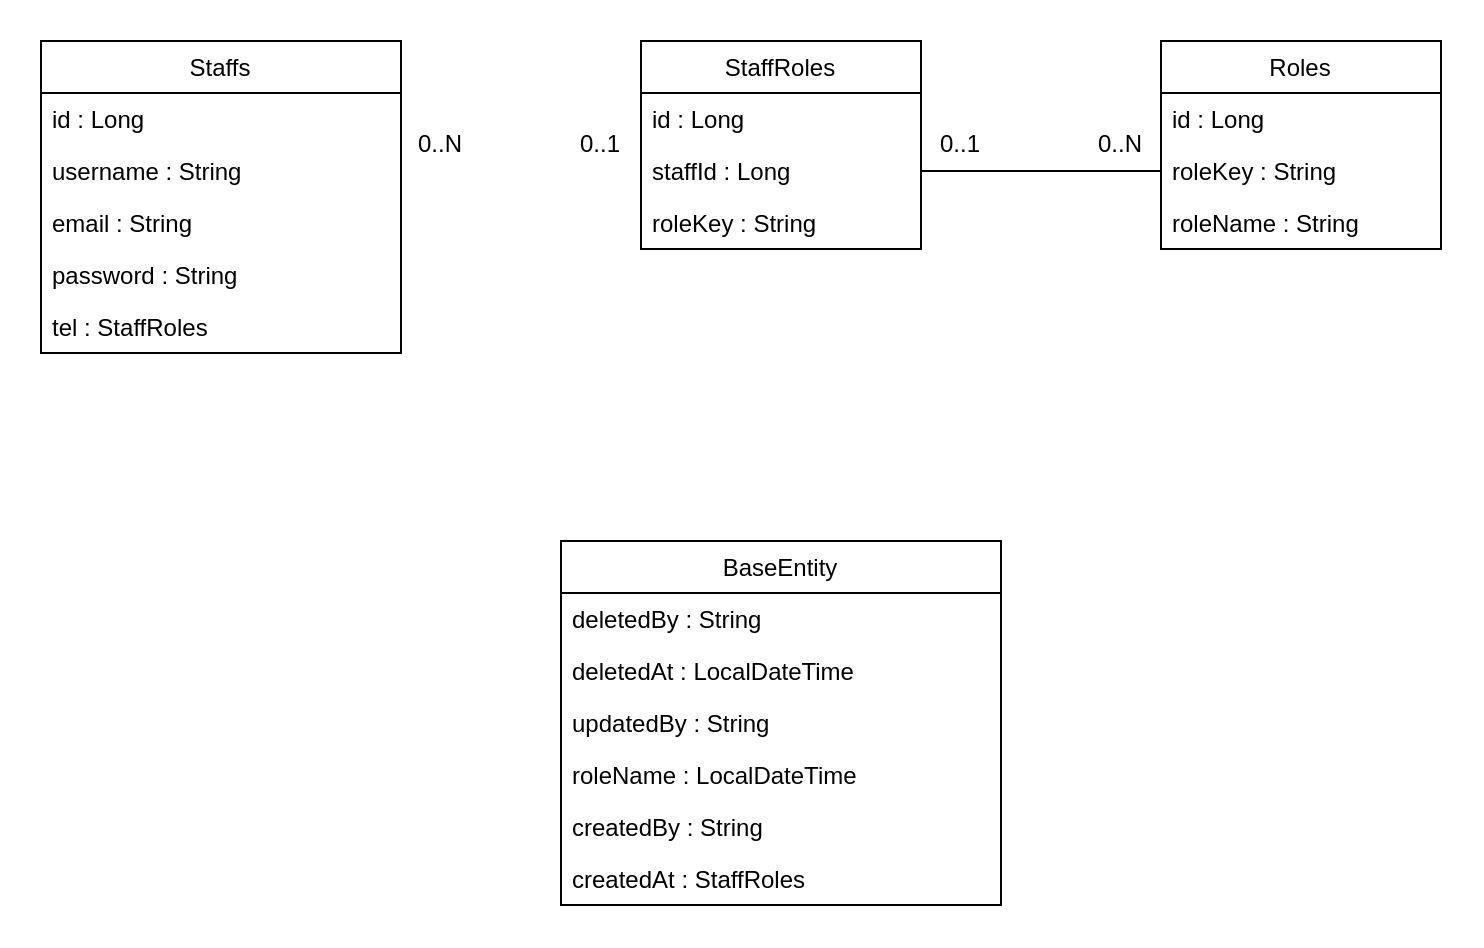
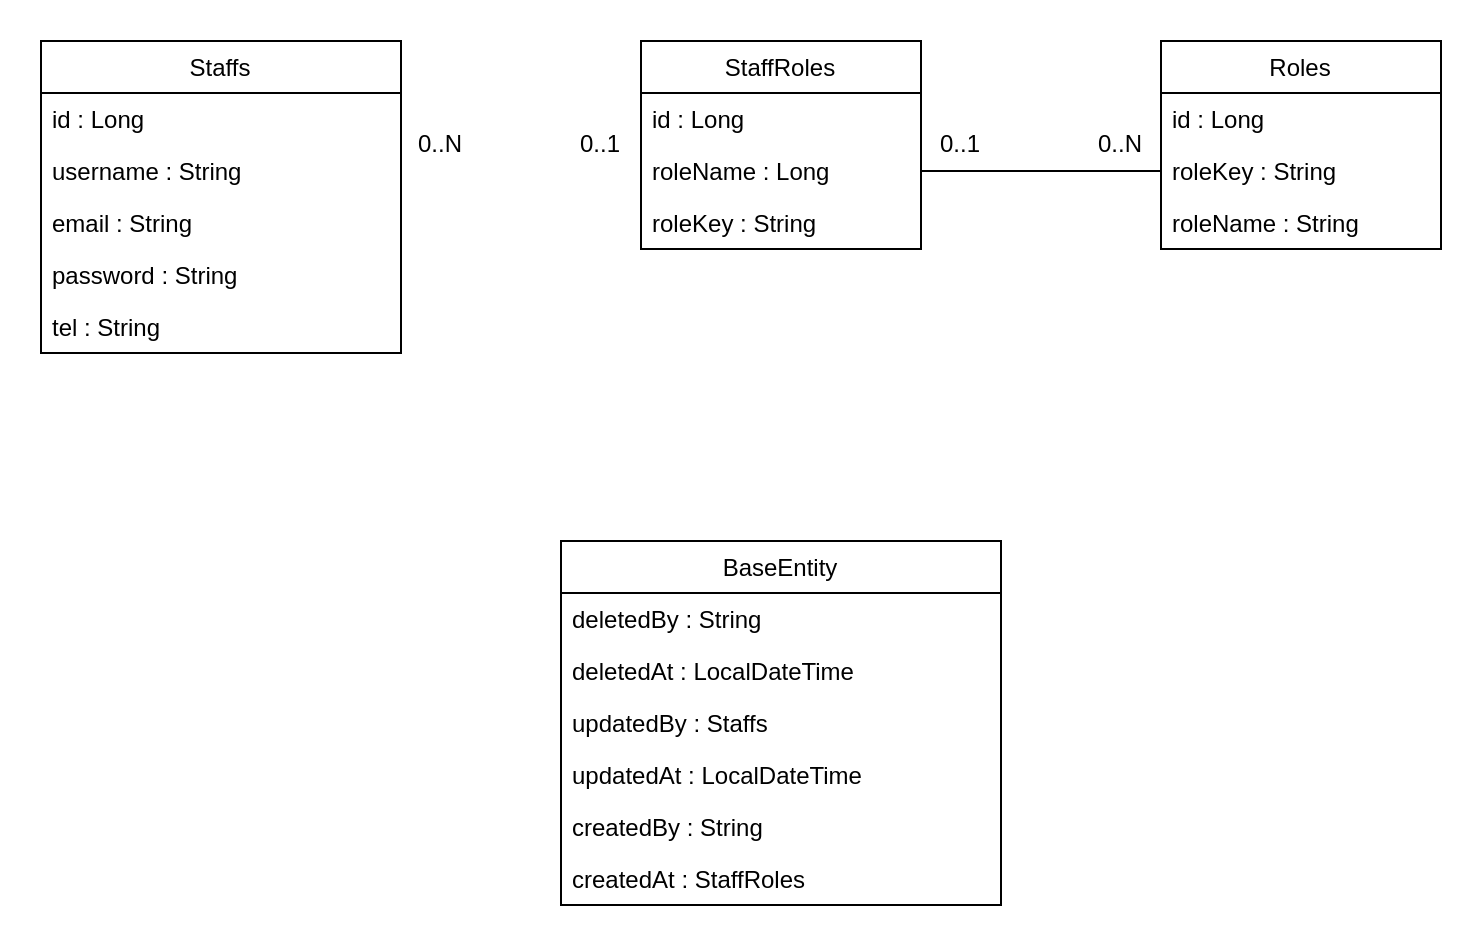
(737, 172) -> (740, 172)
(144, 328) -> (117, 328)
(680, 724) -> (684, 724)
(715, 776) -> (724, 776)
